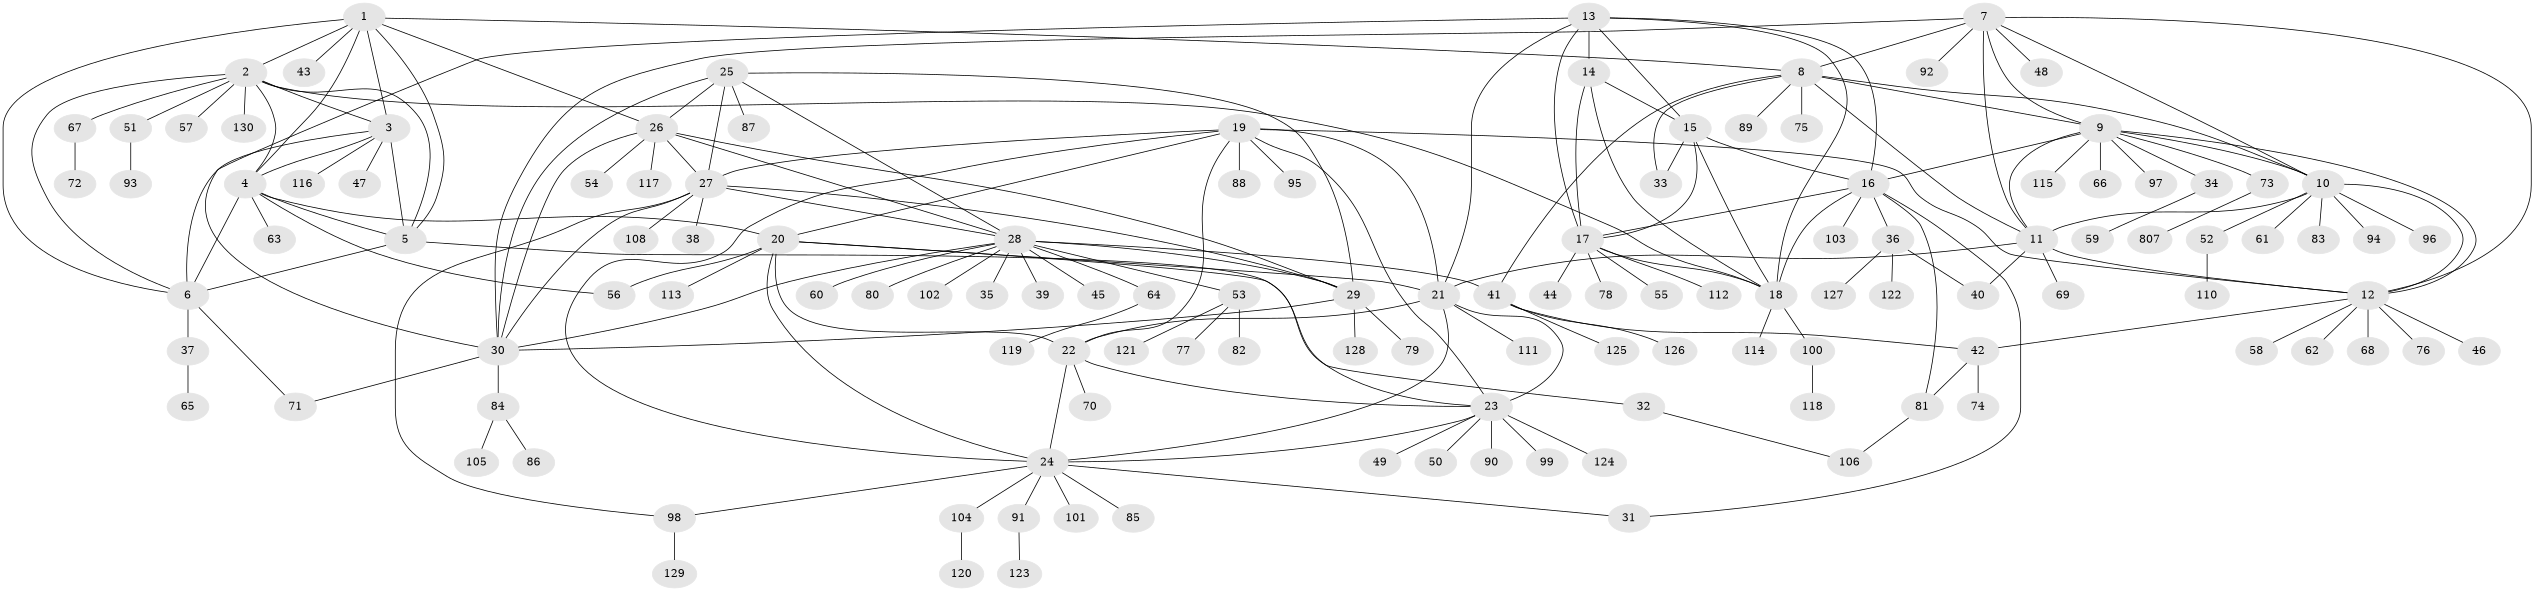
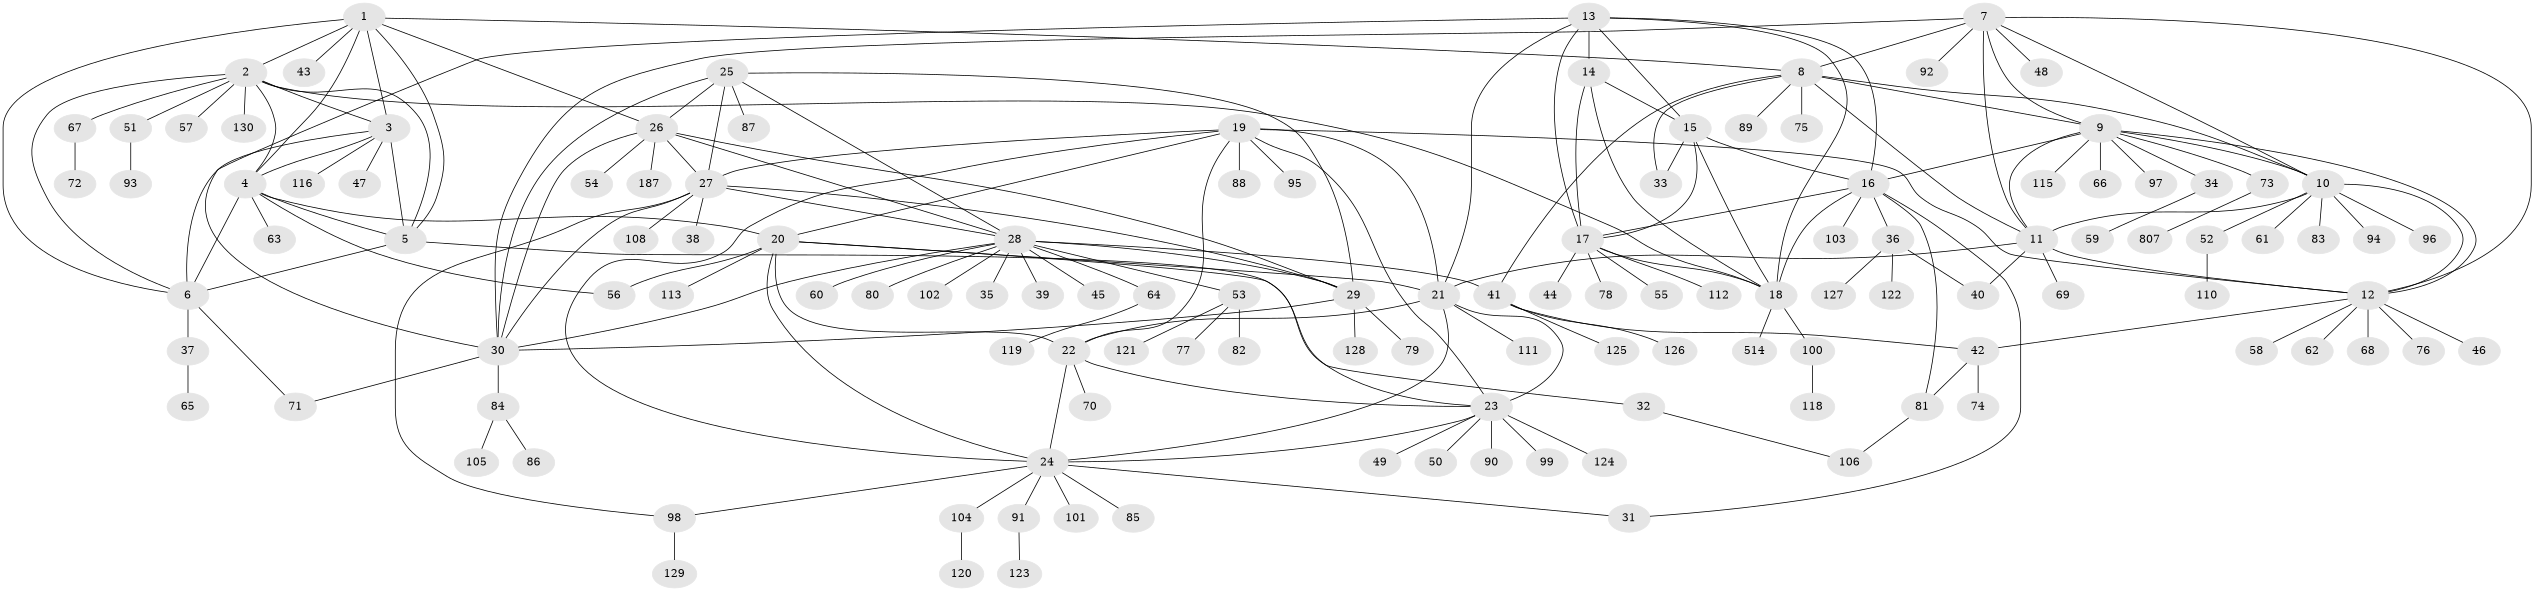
(649, 184) -> (649, 184)
(1755, 351) -> (1755, 351)
